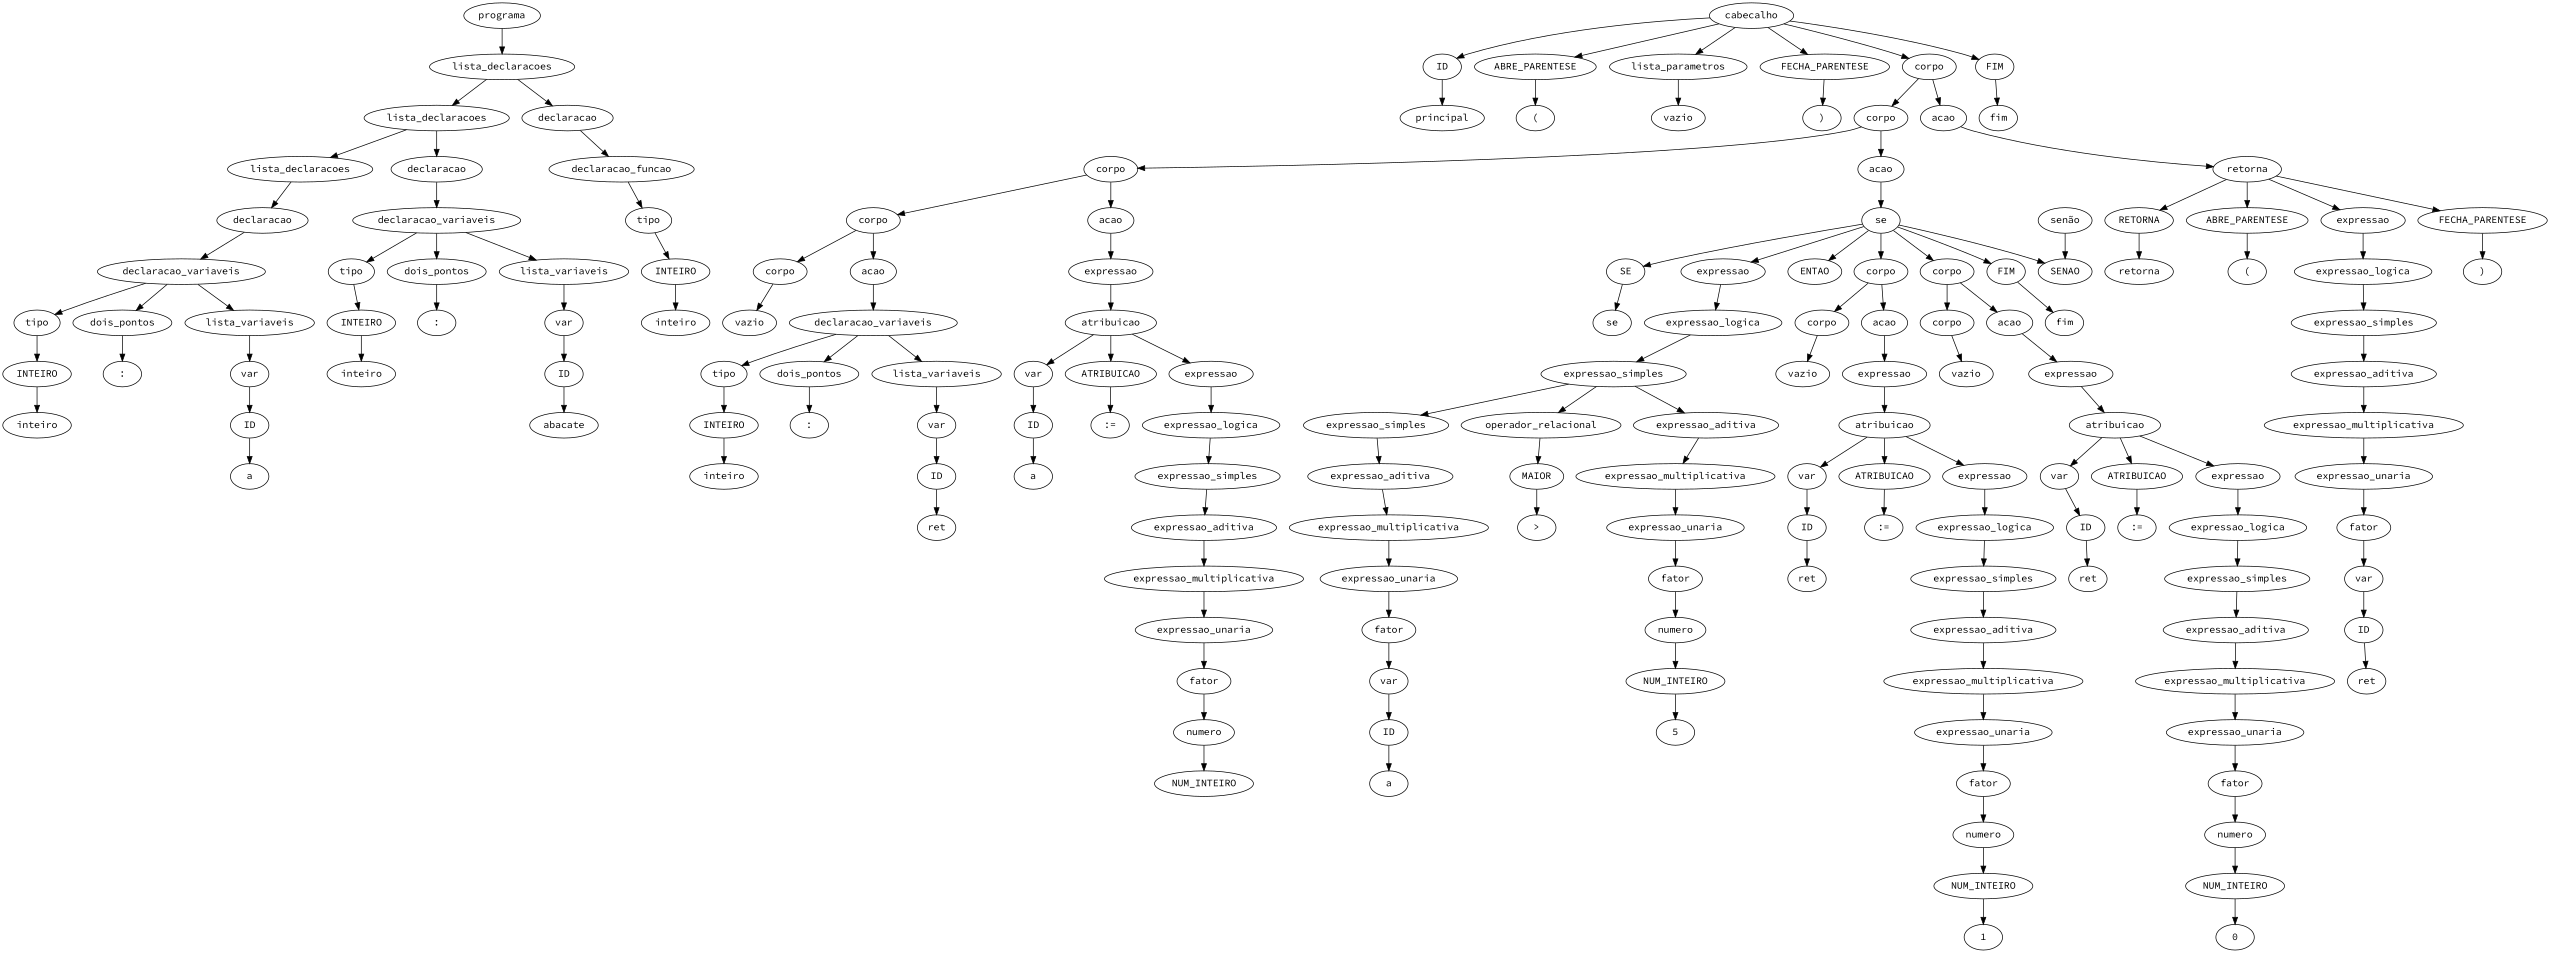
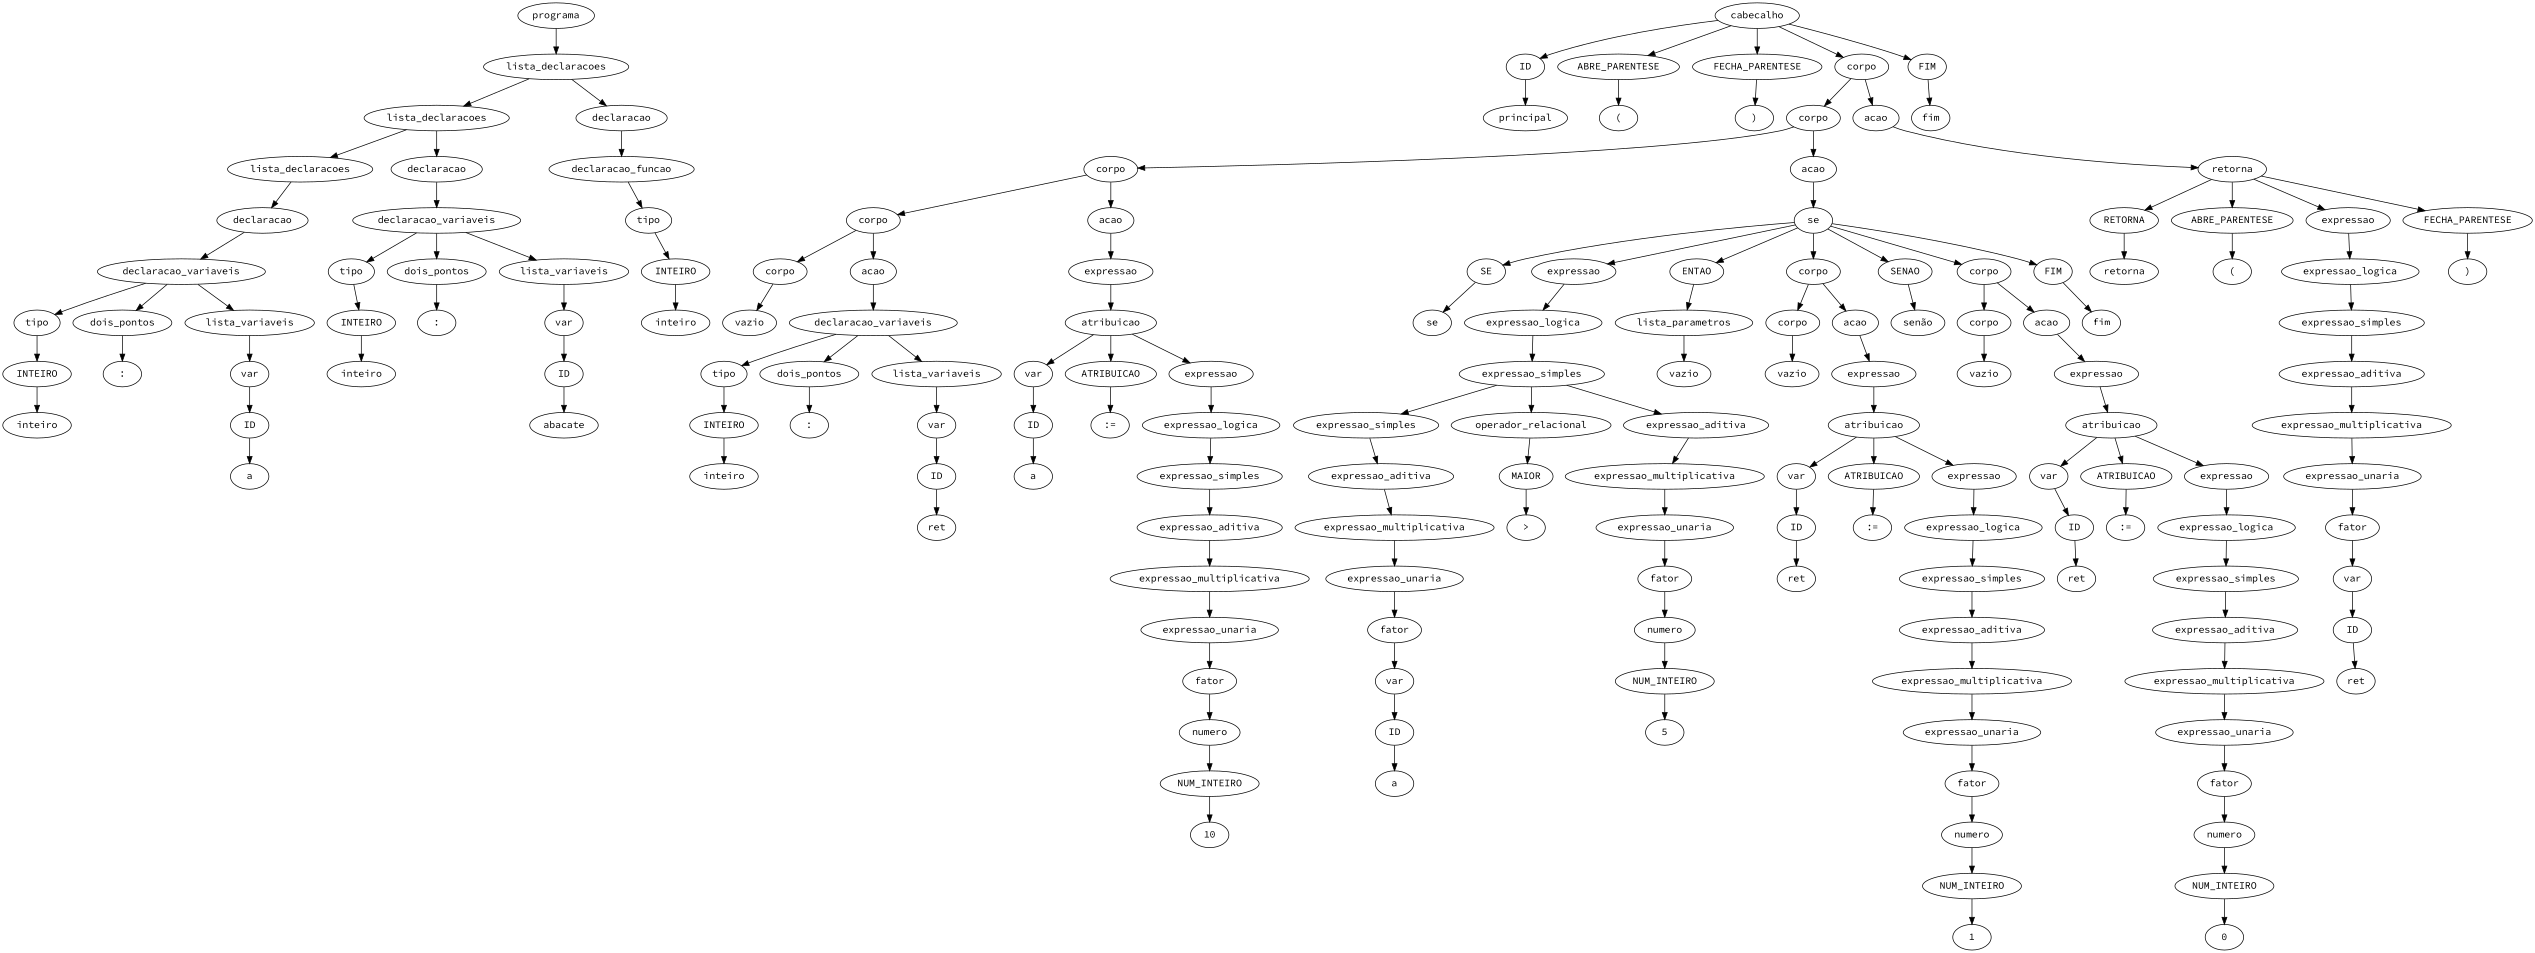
(1718, 39) -> (1691, 294)
(2065, 243) -> (1911, 294)
none -> (1210, 835)
